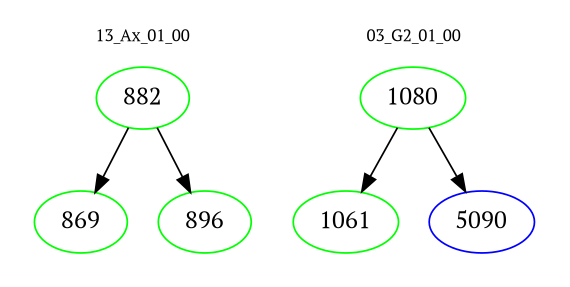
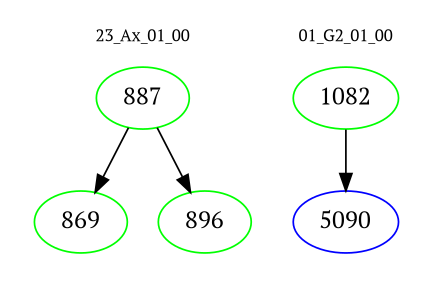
(143, 37) -> (143, 37)
(414, 37) -> (346, 37)
(143, 98) -> (143, 98)
(413, 98) -> (346, 98)
(346, 222) -> none
